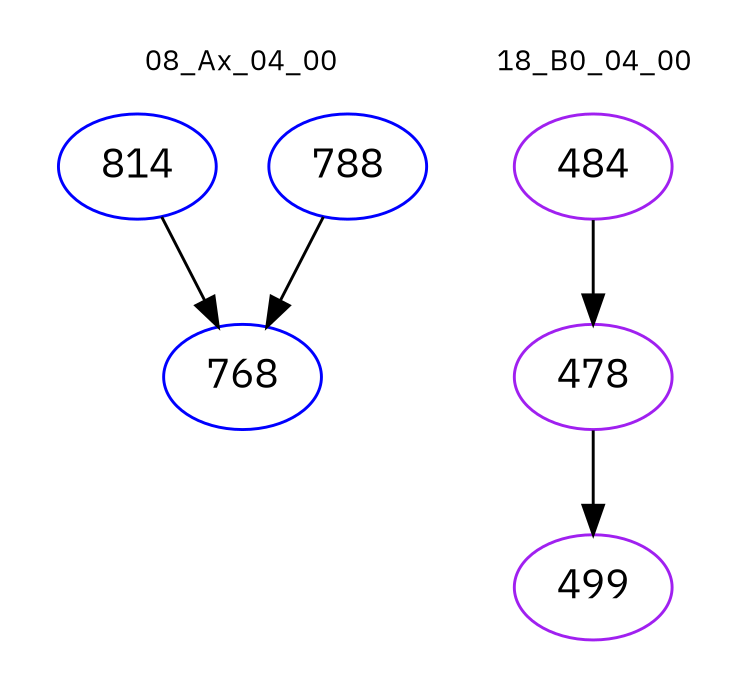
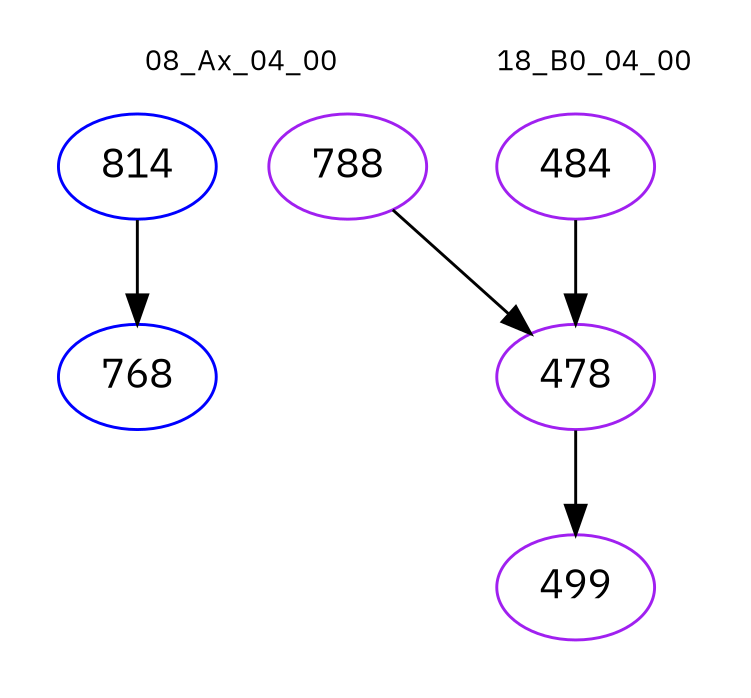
(348, 167) -> (348, 167)
(302, 259) -> (430, 244)
